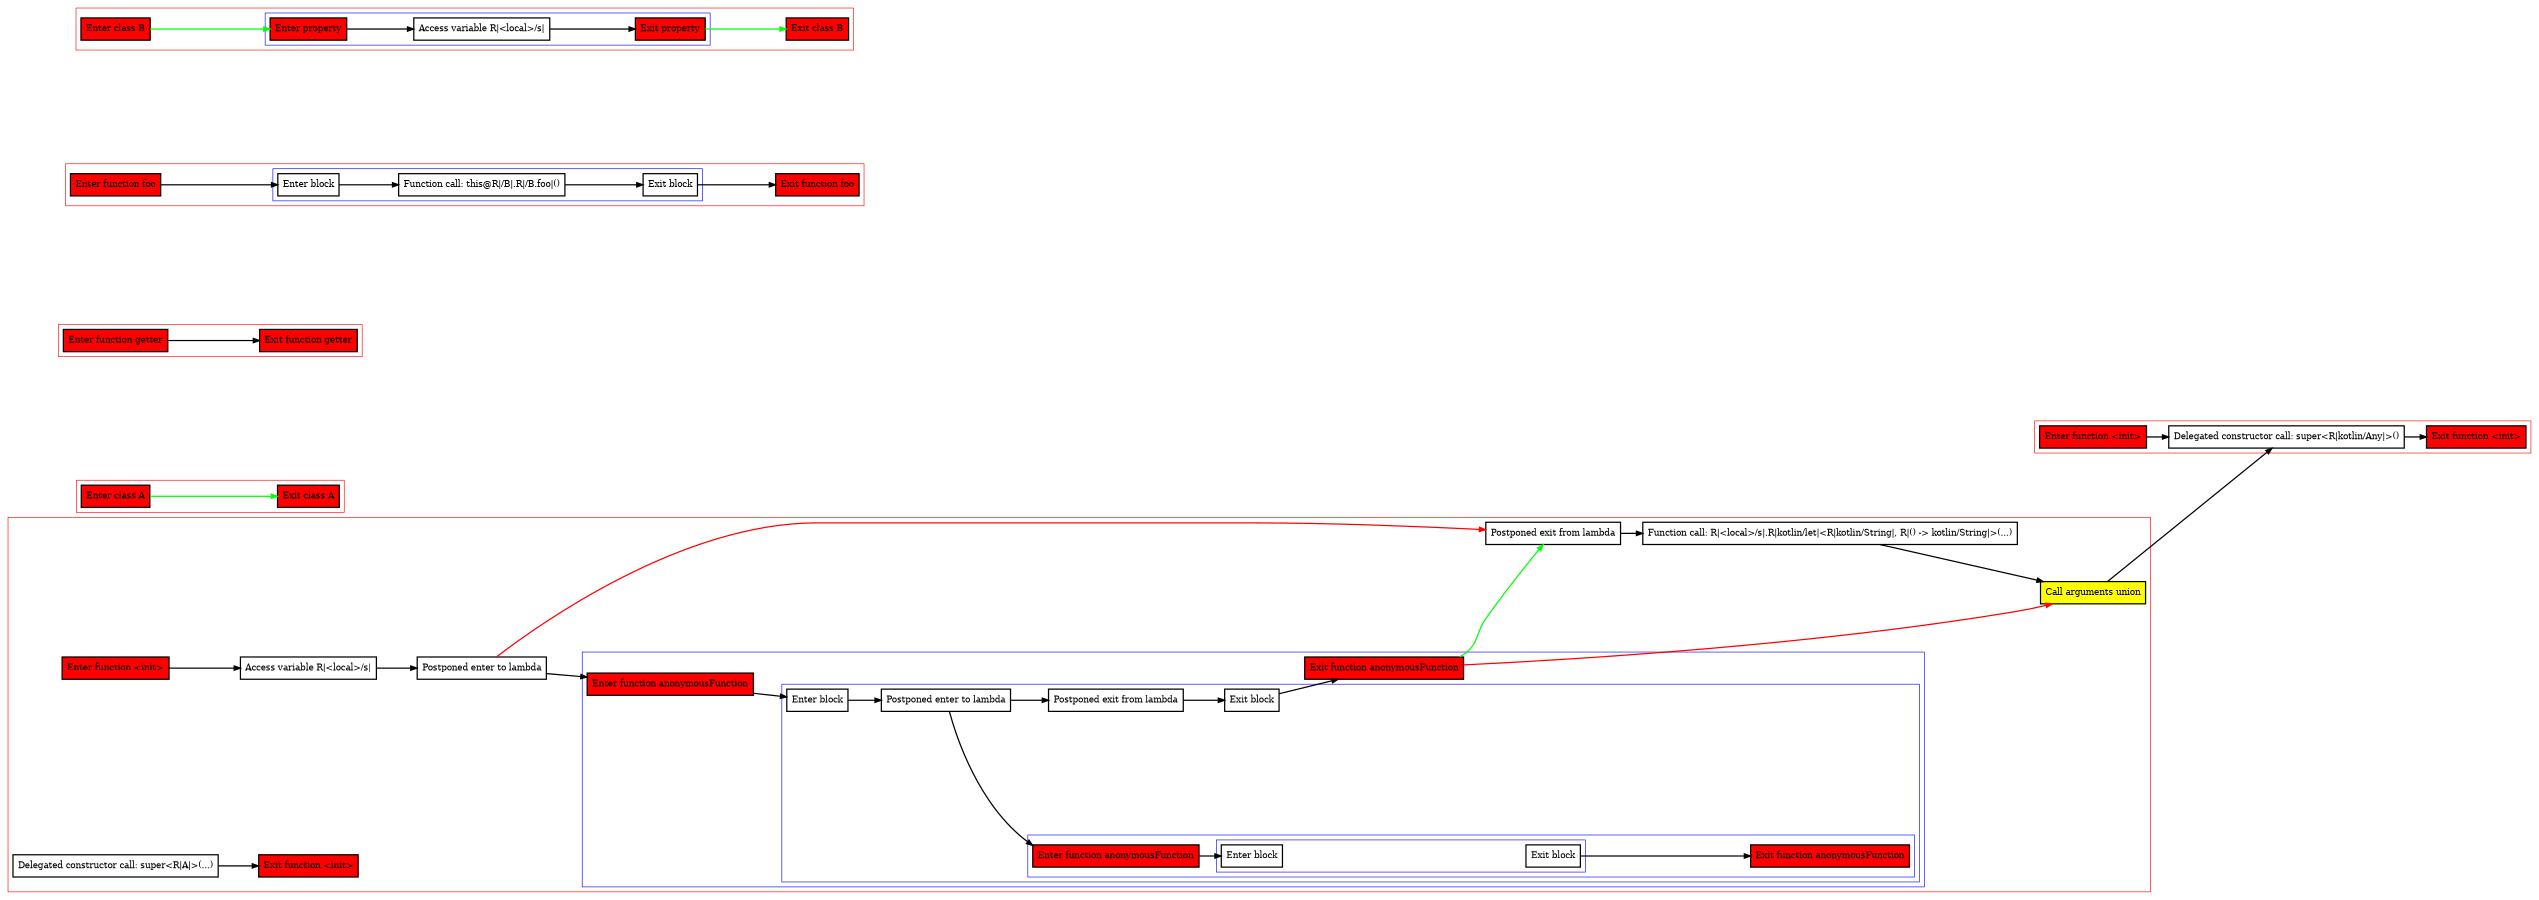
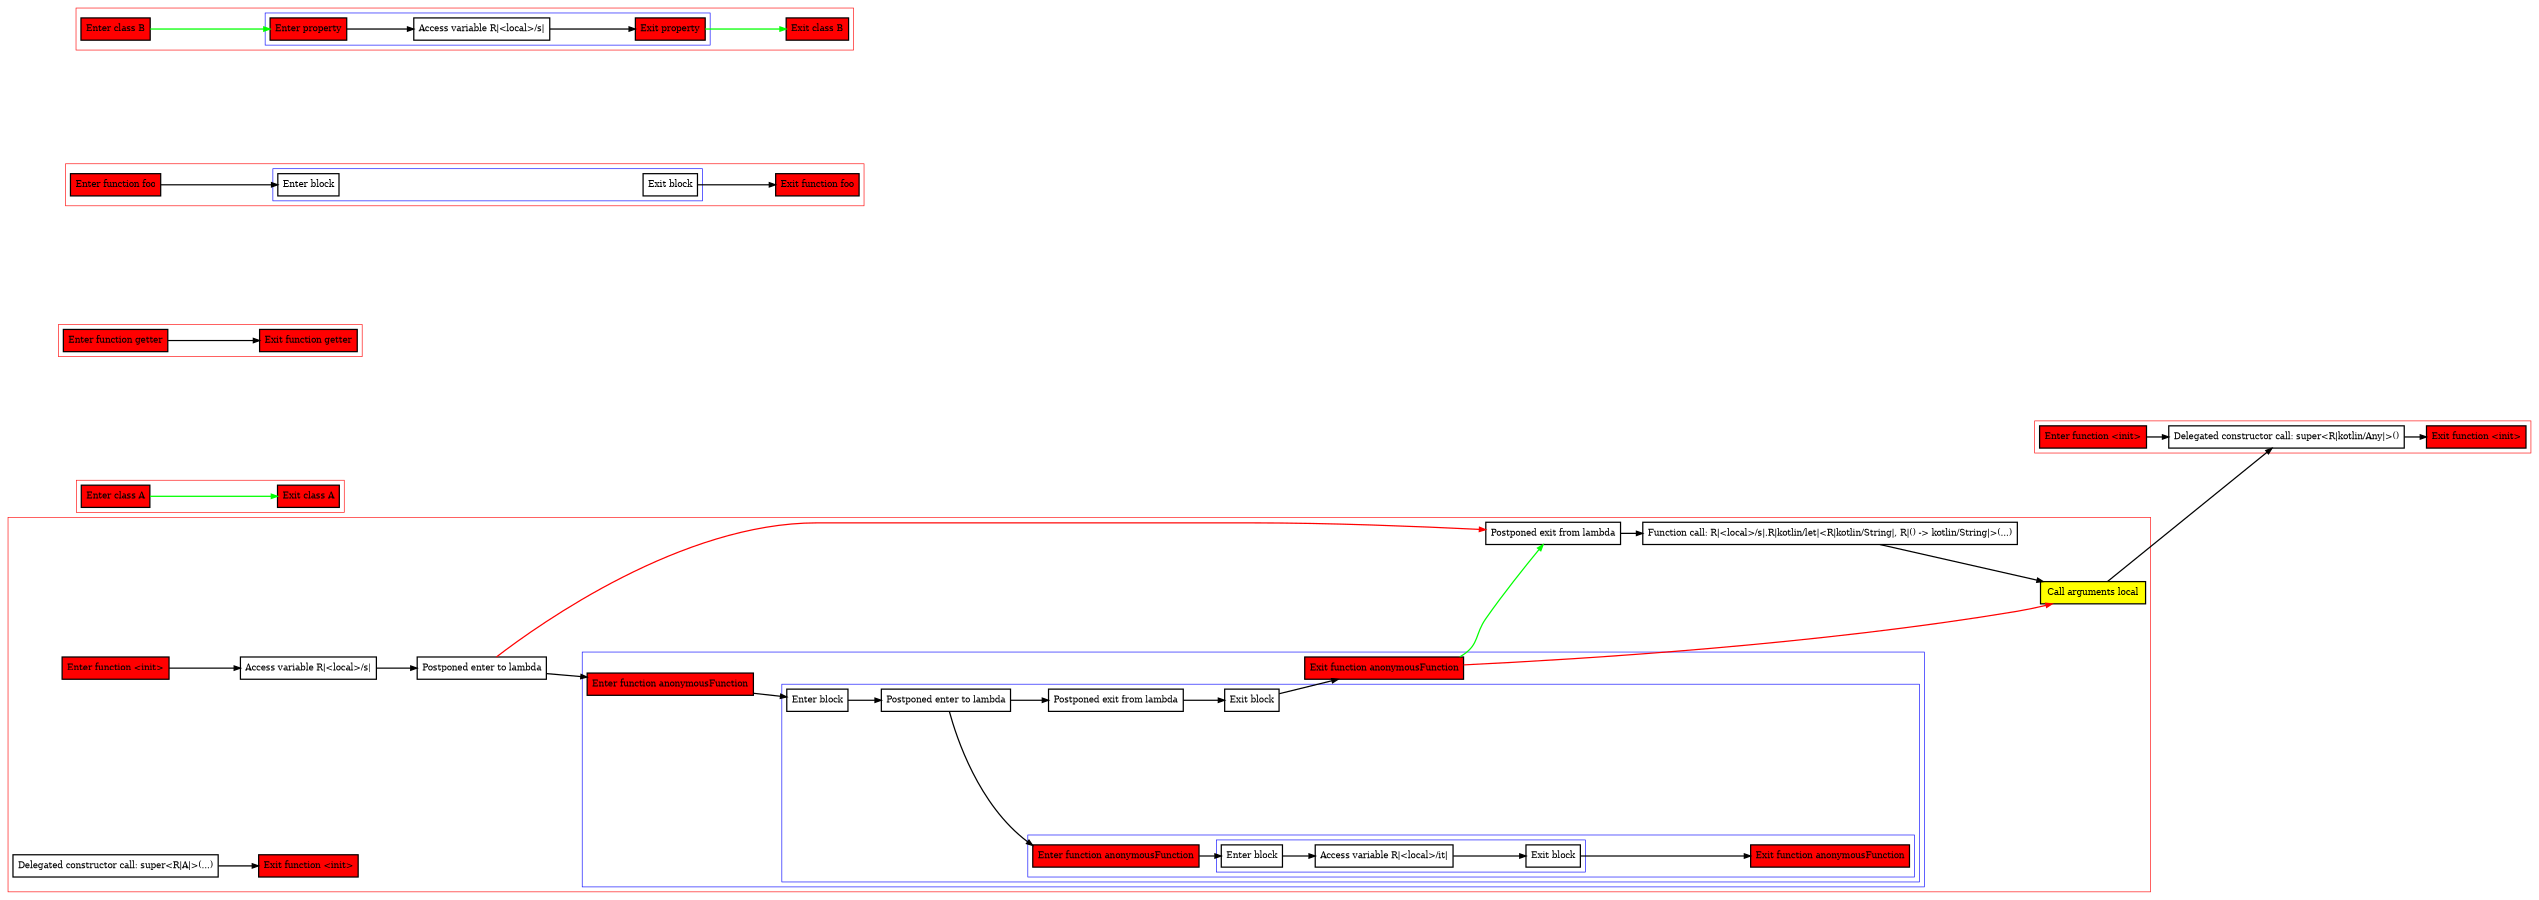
(482, 185) -> none
(2093, 593) -> (2093, 593)
none -> (1384, 856)
